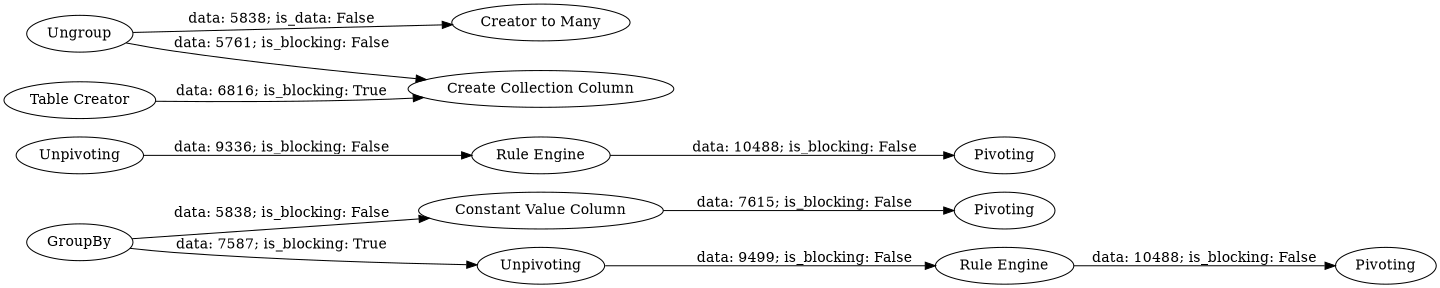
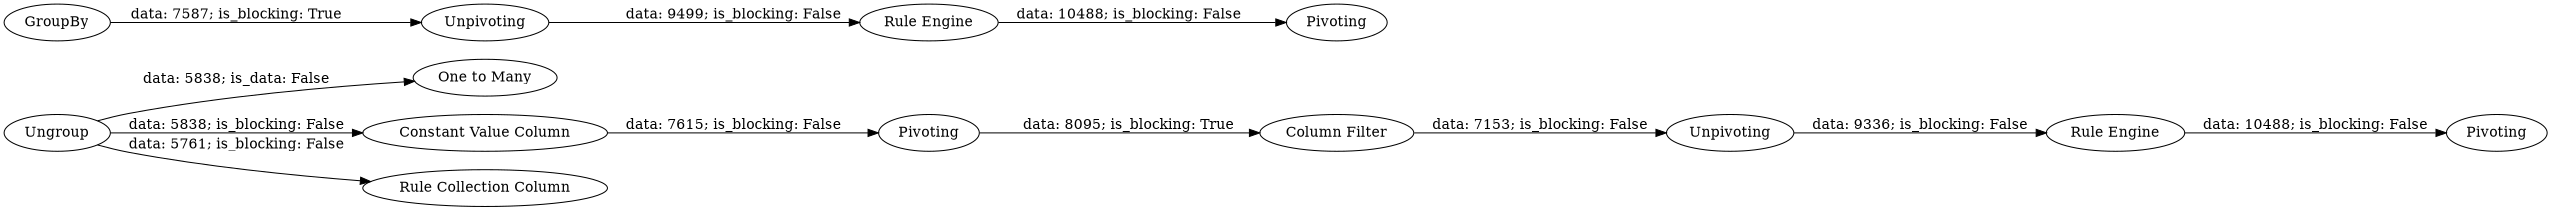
(541, 22) -> (485, 78)
(541, 89) -> (485, 188)
(80, 100) -> none
none -> (1337, 133)
(276, 229) -> (231, 133)
